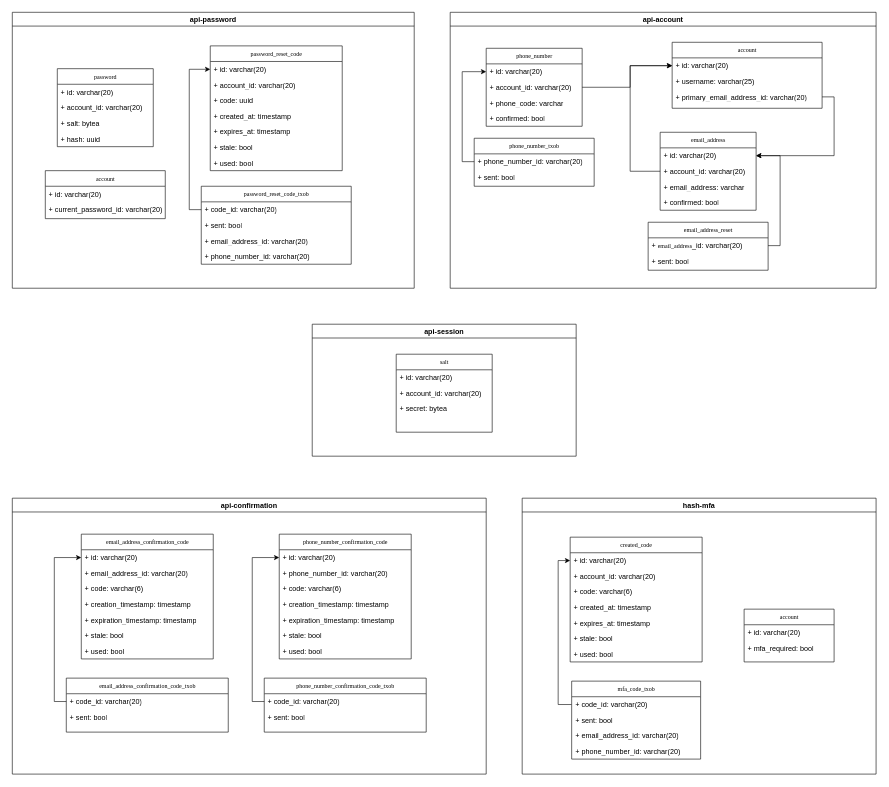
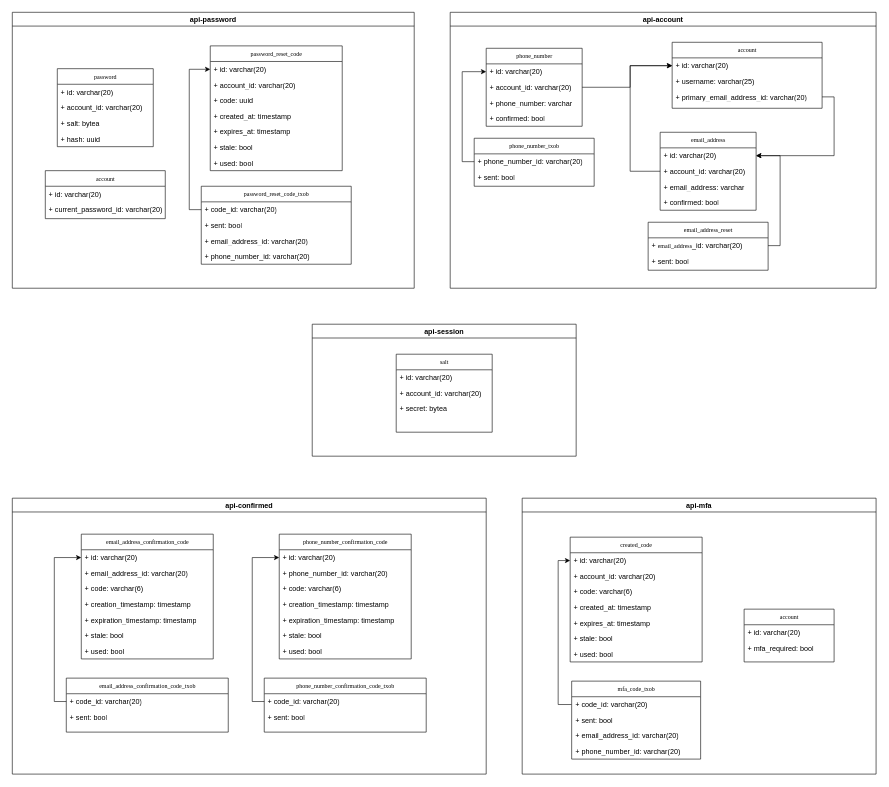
(529, 104) -> (533, 104)
(249, 506) -> (249, 506)
(699, 506) -> (699, 506)
